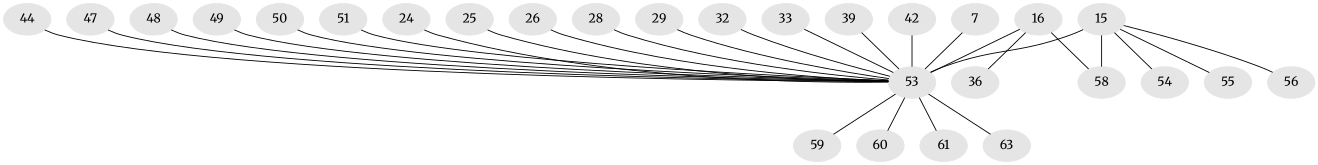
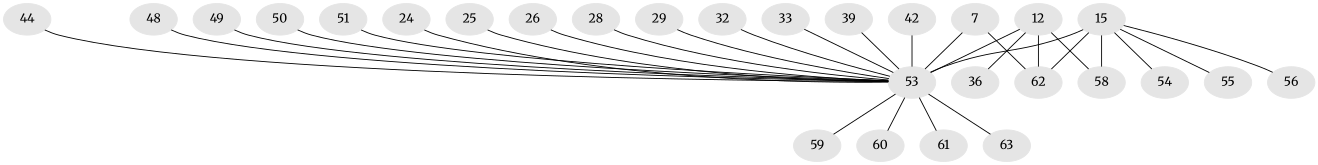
(90, 19) -> none
(1038, 19) -> (1038, 19)
none -> (1038, 83)
